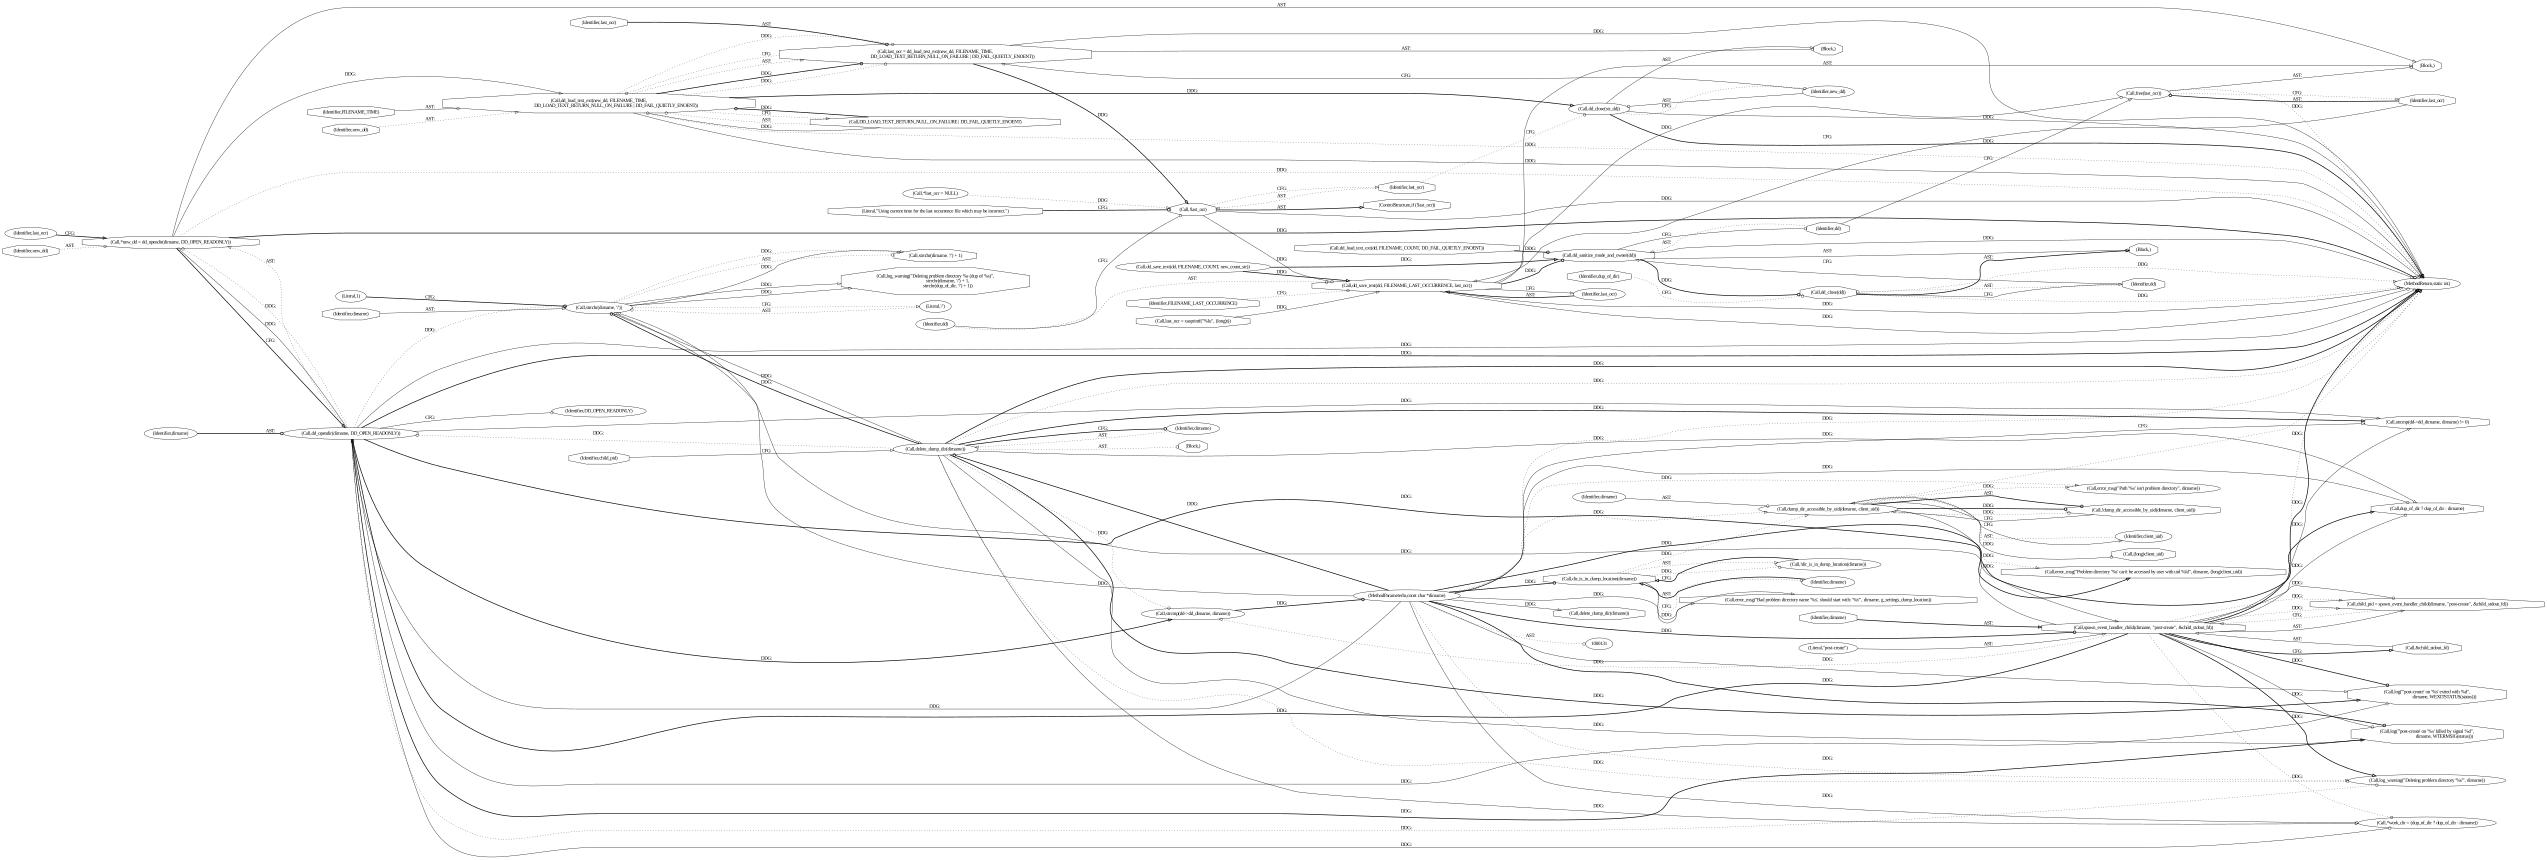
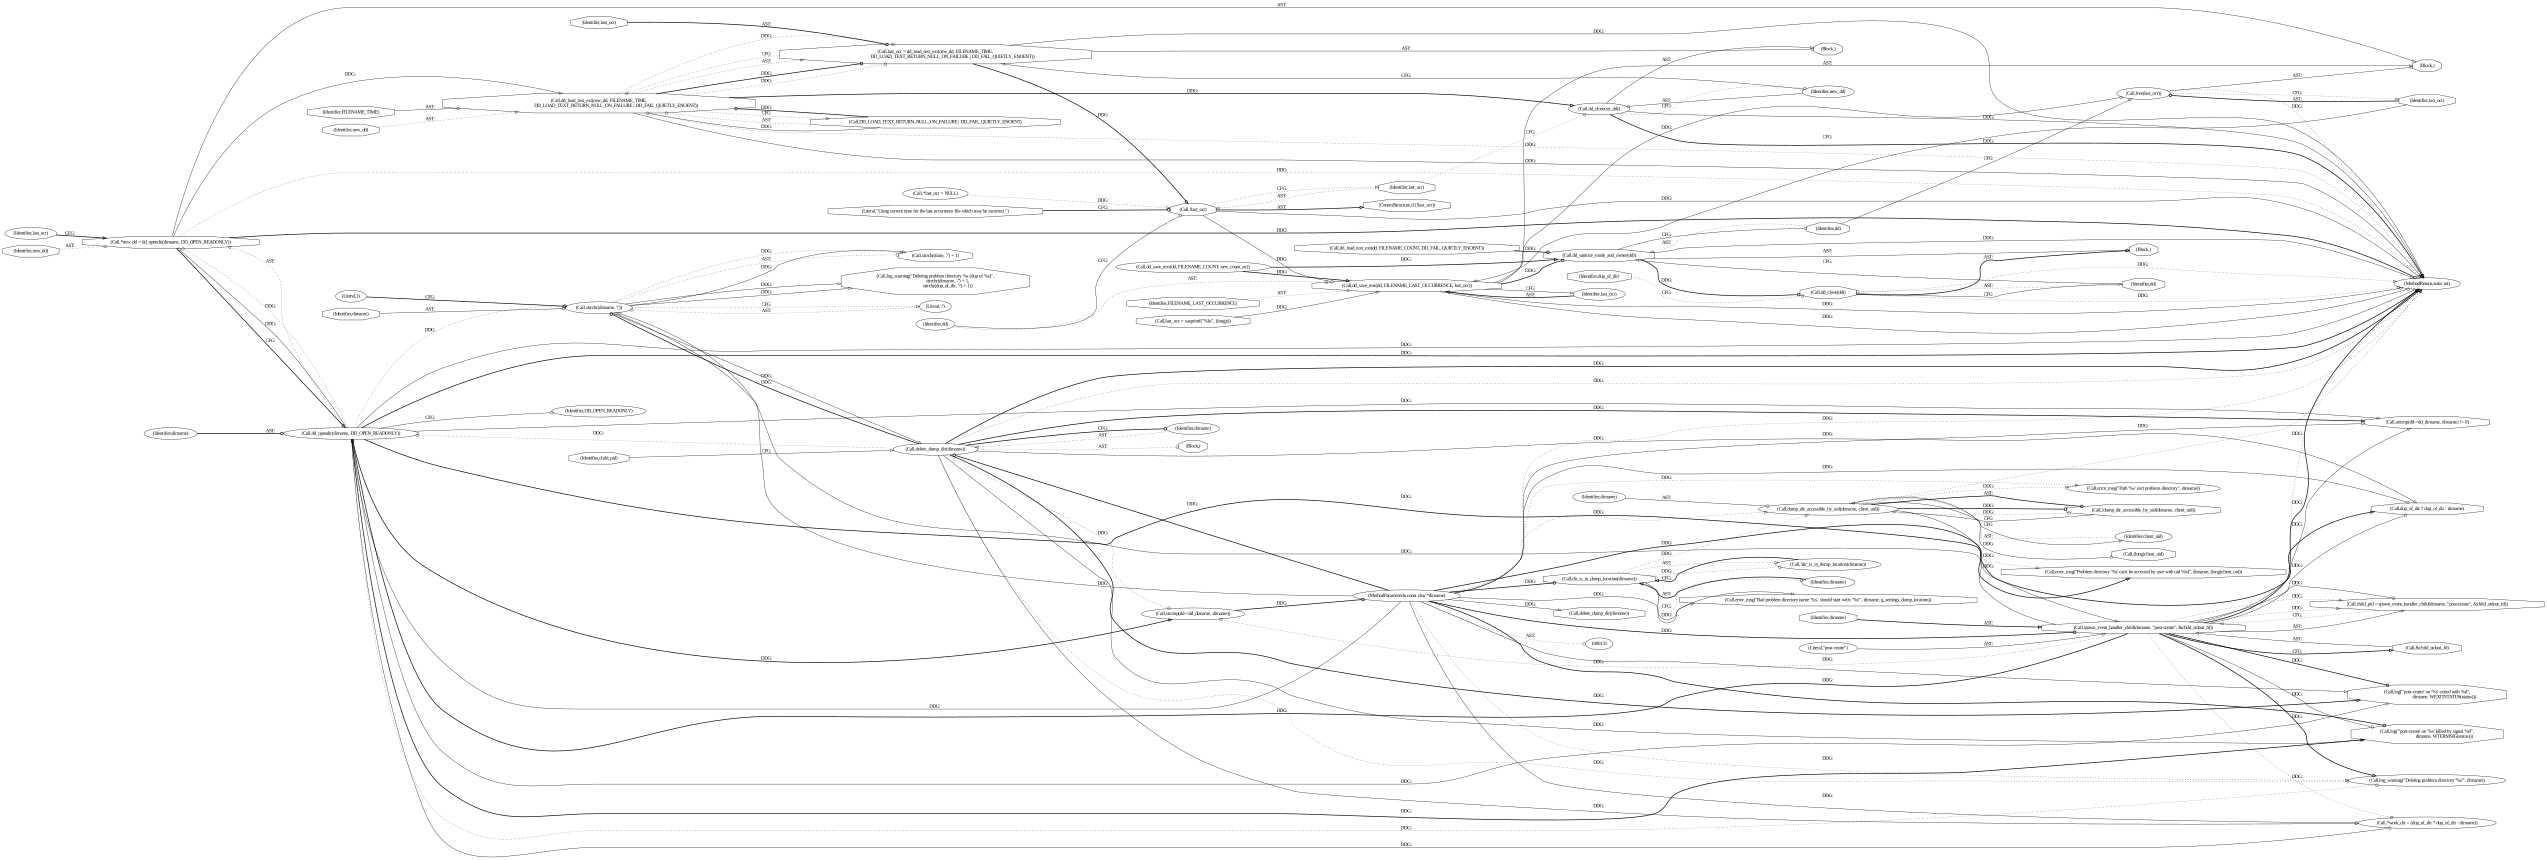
(935, 256) -> (935, 256)
(1283, 293) -> (1283, 293)
(2144, 426) -> (2144, 426)
